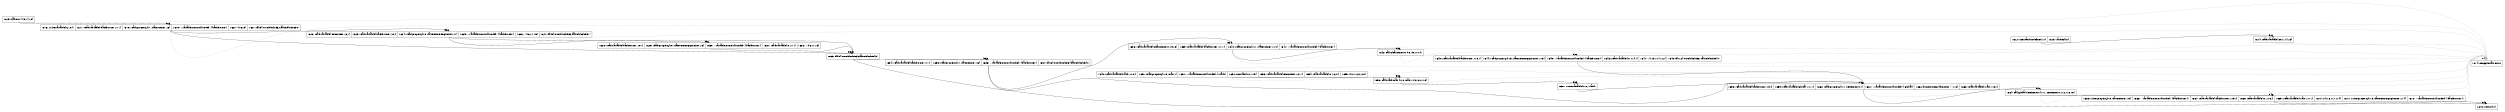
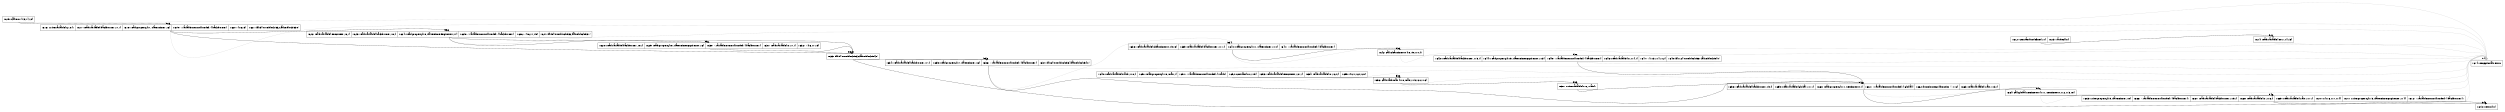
(1103, 60) -> (1103, 60)
